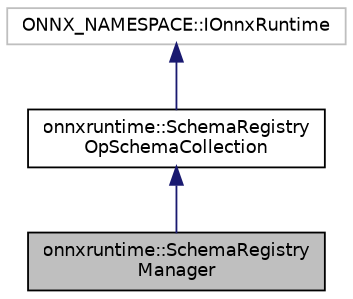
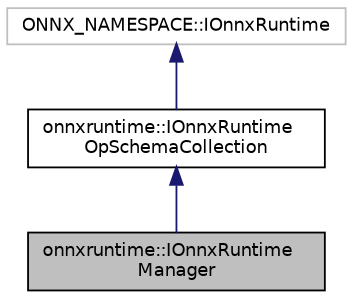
(176, 138) -> (176, 138)
(176, 262) -> (176, 262)
